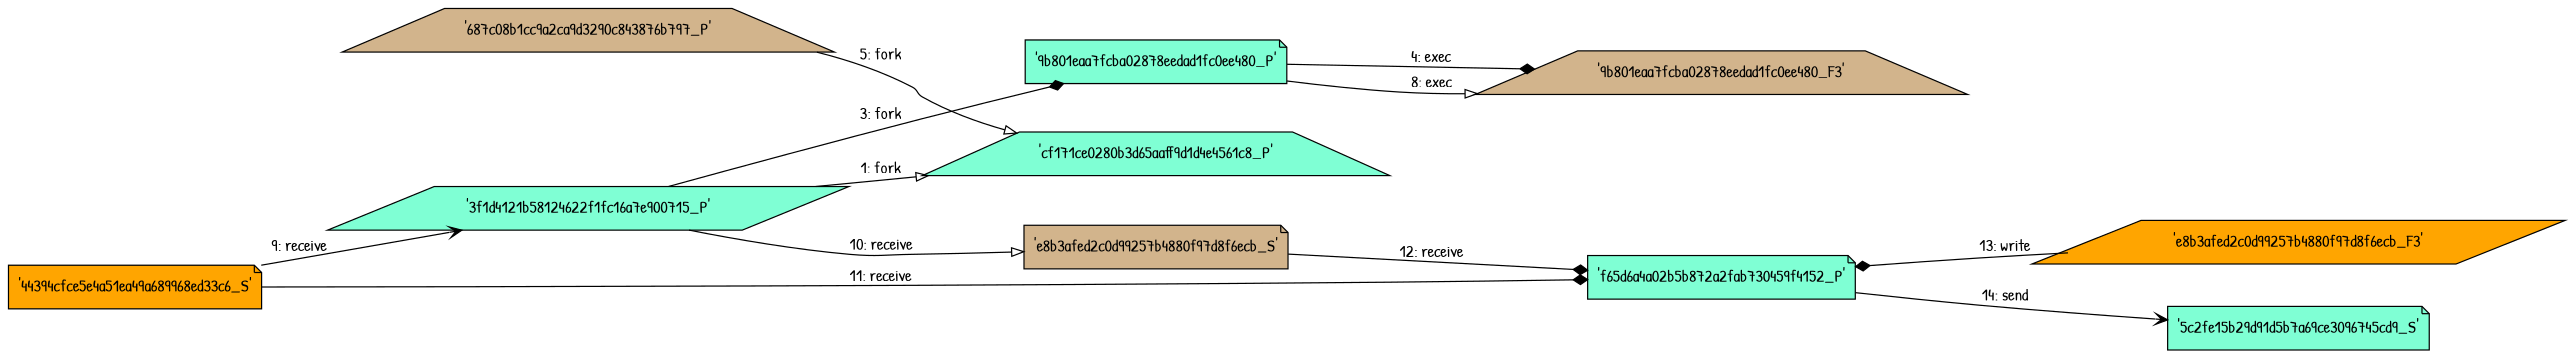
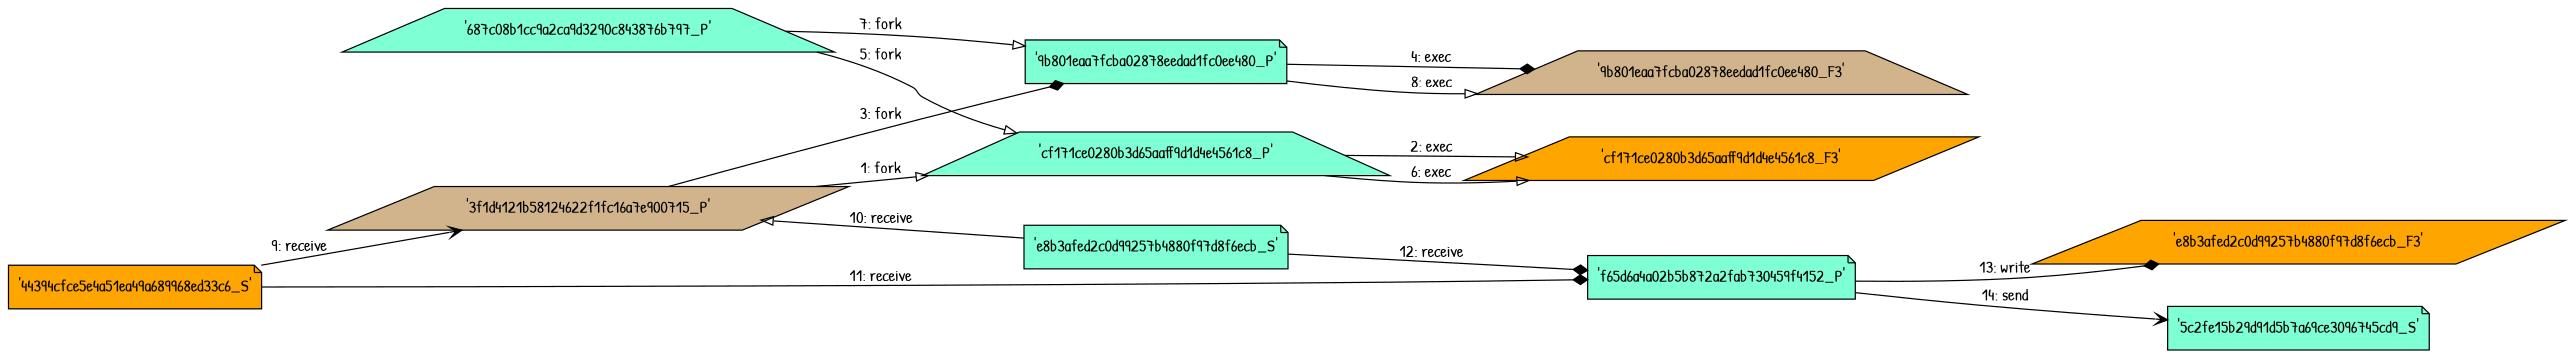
(588, 30) -> (588, 30)
none -> (899, 36)
none -> (1721, 159)
(588, 208) -> (588, 208)
(1156, 247) -> (1156, 247)
(849, 254) -> (899, 230)
(1969, 259) -> (2000, 279)
